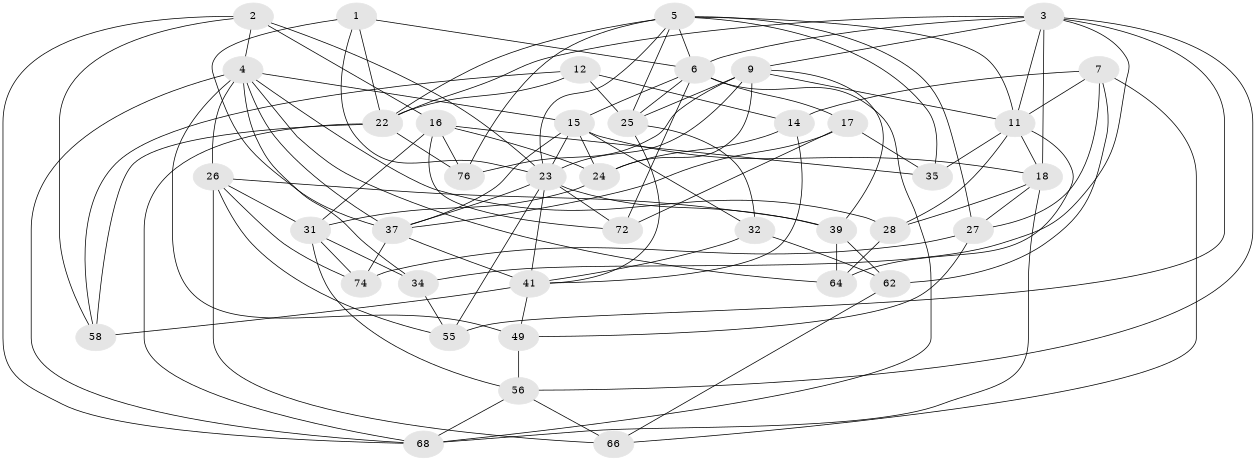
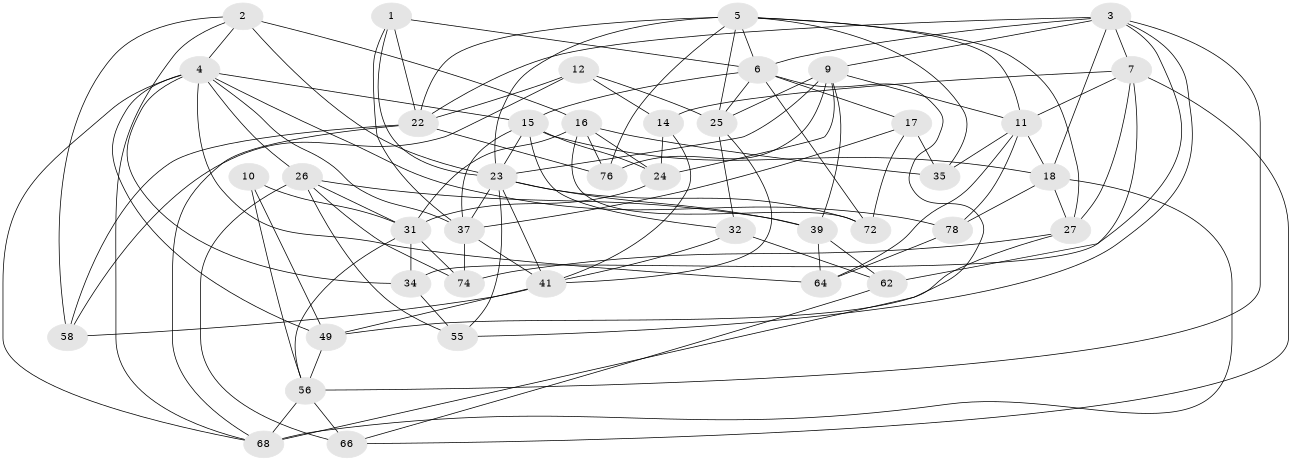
(1030, 70) -> (1121, 43)
none -> (249, 177)
(890, 230) -> (953, 230)
